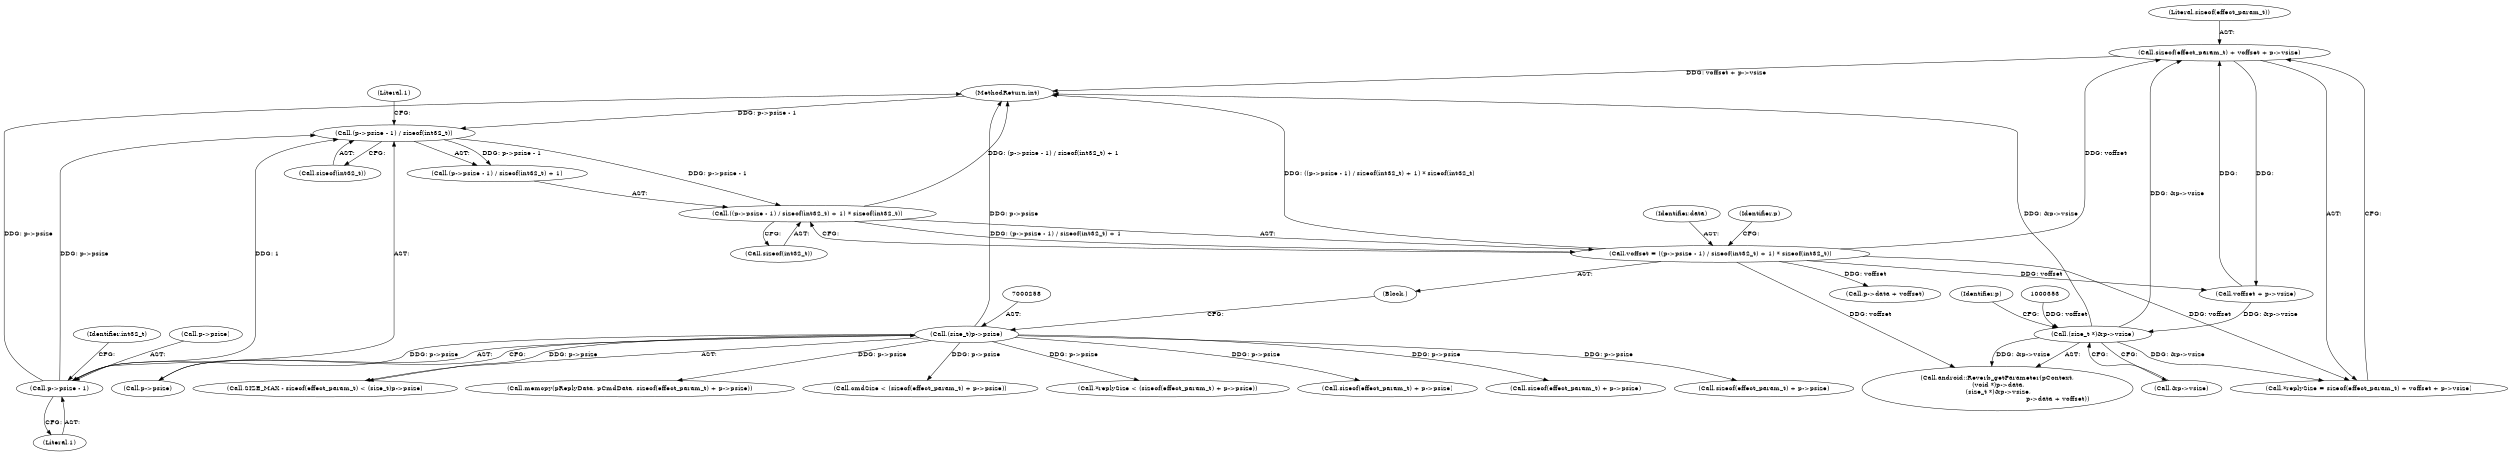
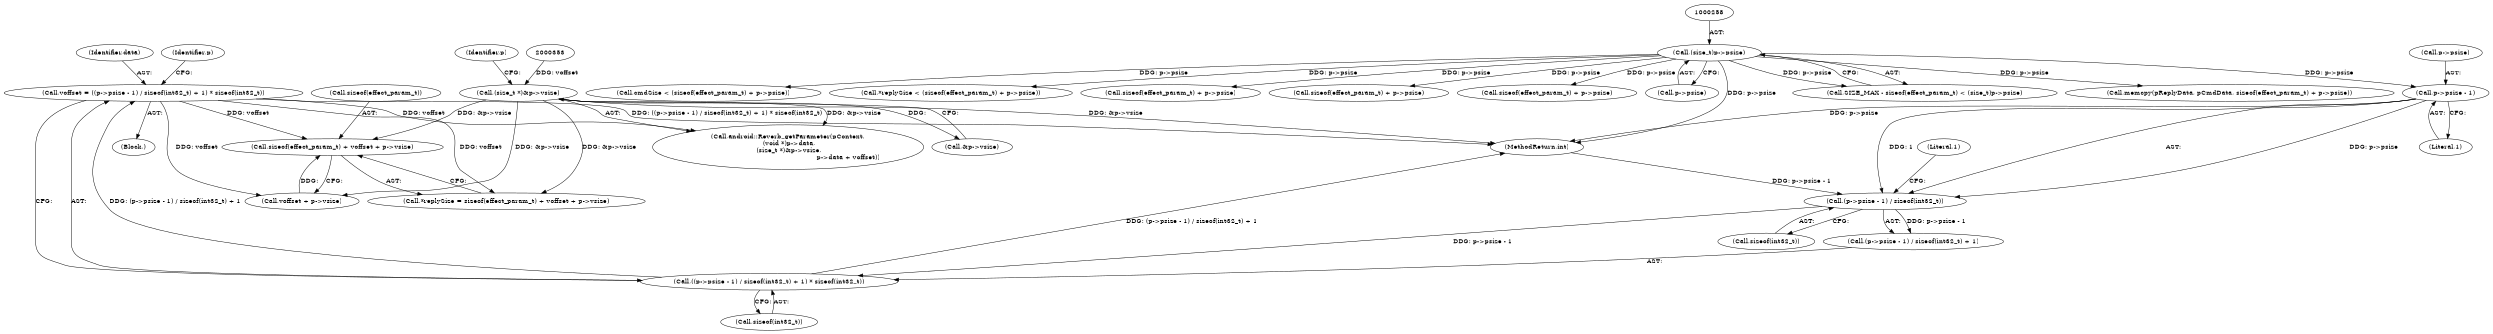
(2220, 12) -> (376, 93)
(1589, 74) -> none
(2266, 173) -> (336, 181)
(1027, 294) -> (1709, 12)
(1885, 294) -> none
(2045, 294) -> (550, 53)
(1195, 313) -> (1820, 65)
(2203, 326) -> (468, 184)
(117, 334) -> none
(2131, 355) -> (918, 113)
